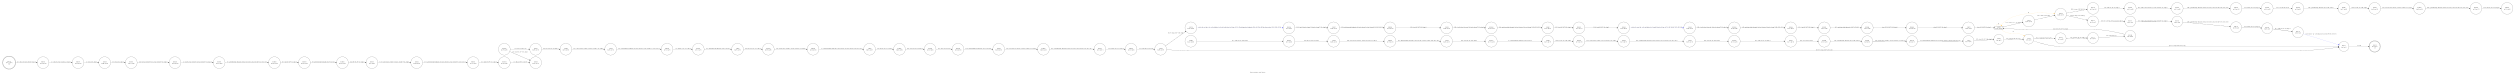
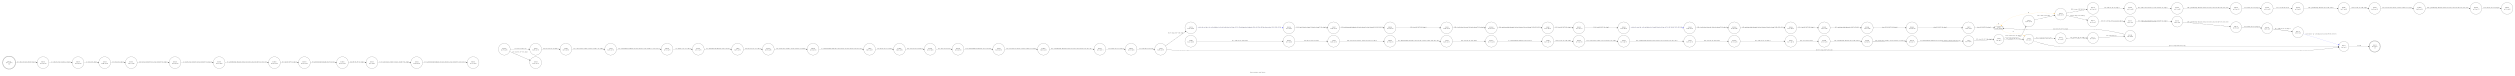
(2012, 25) -> (2017, 37)
(504, 63) -> none
